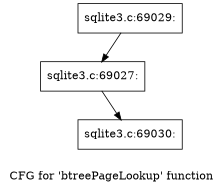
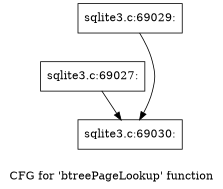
(114, 44) -> (154, 72)
